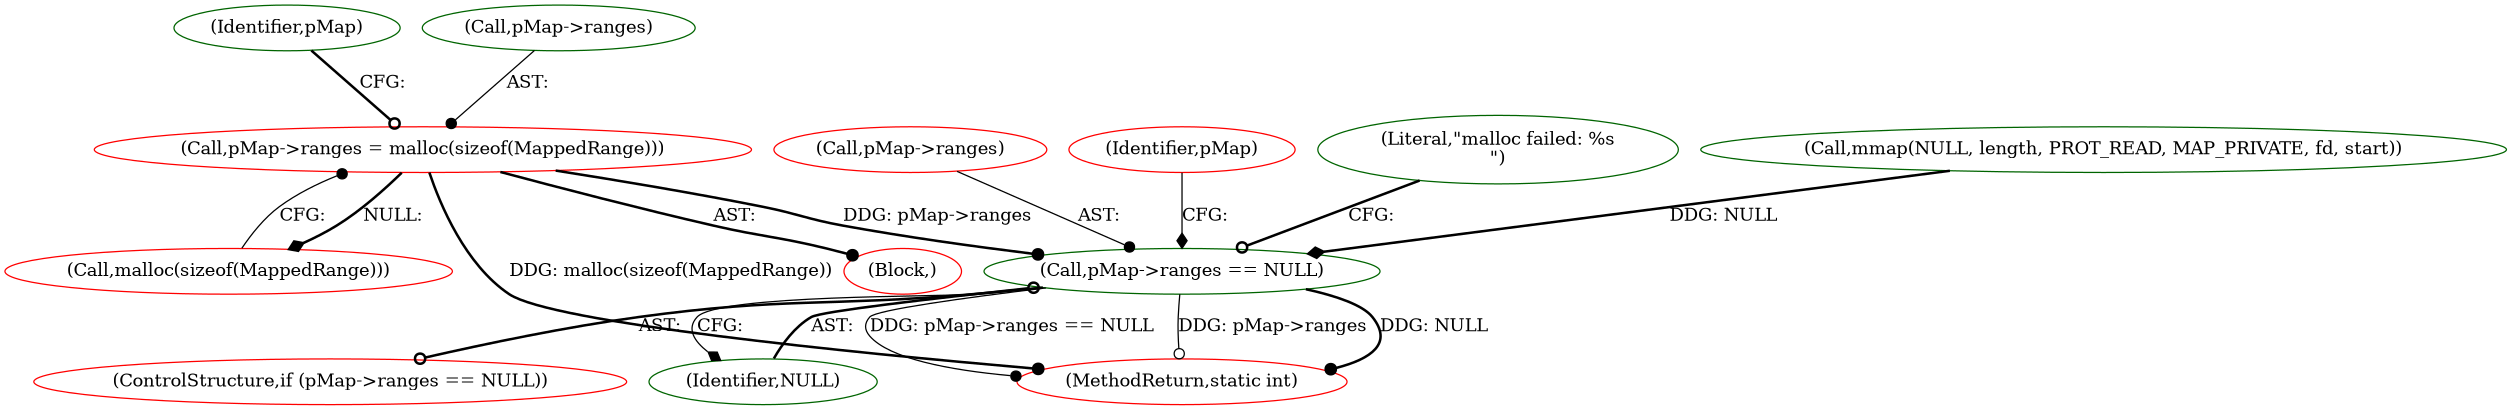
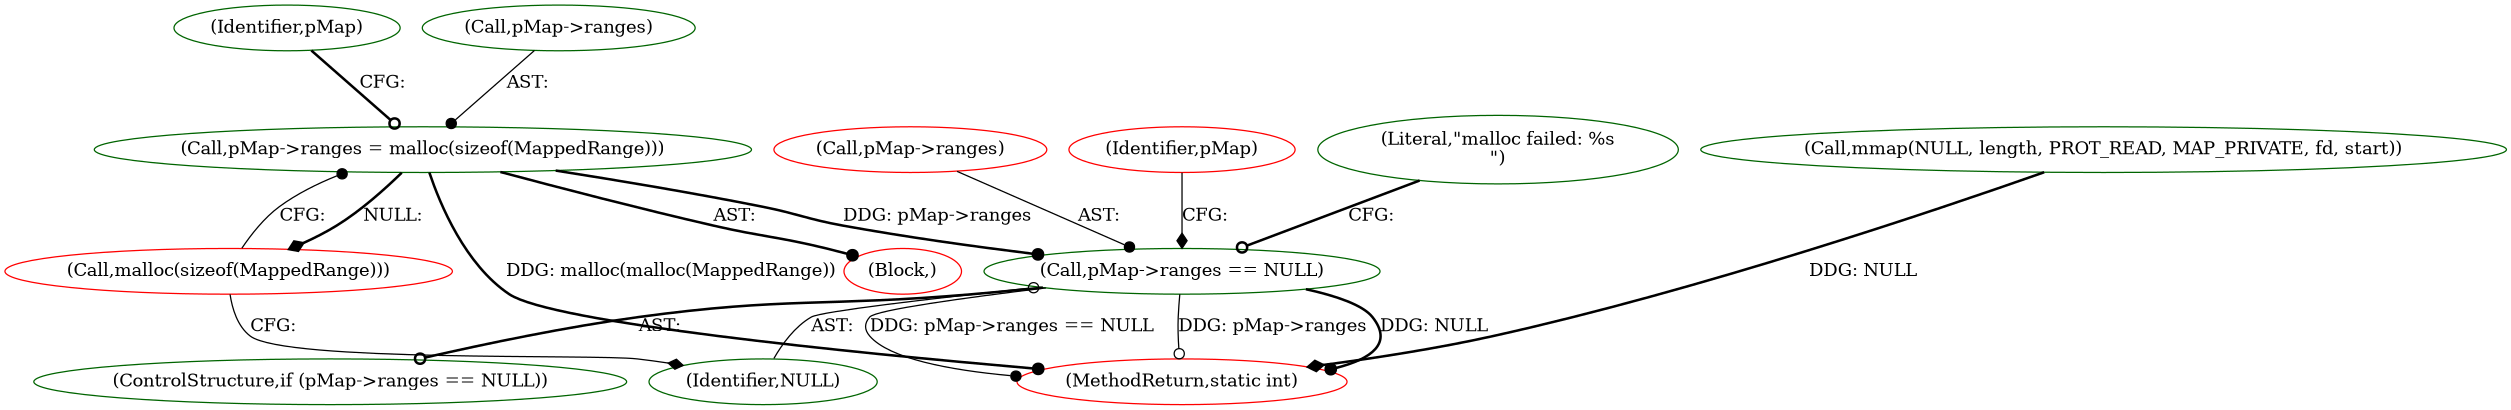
(423, 150) -> (423, 150)
(1637, 211) -> (1688, 286)
(671, 271) -> (671, 271)
(847, 298) -> (411, 355)
(850, 309) -> (850, 309)
(330, 382) -> (330, 382)
